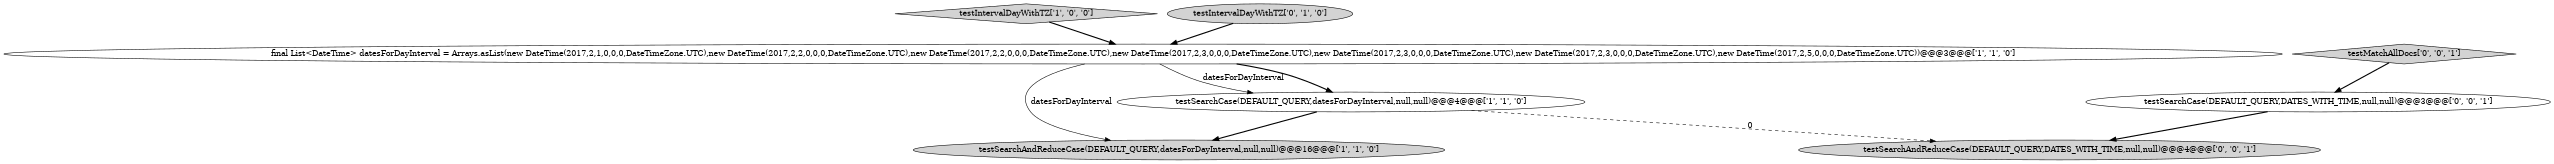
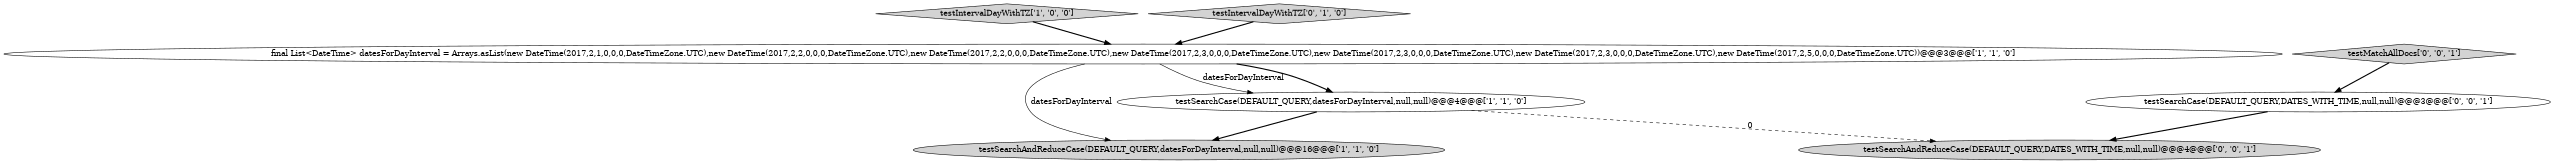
(1260, 14) -> (1279, 14)
